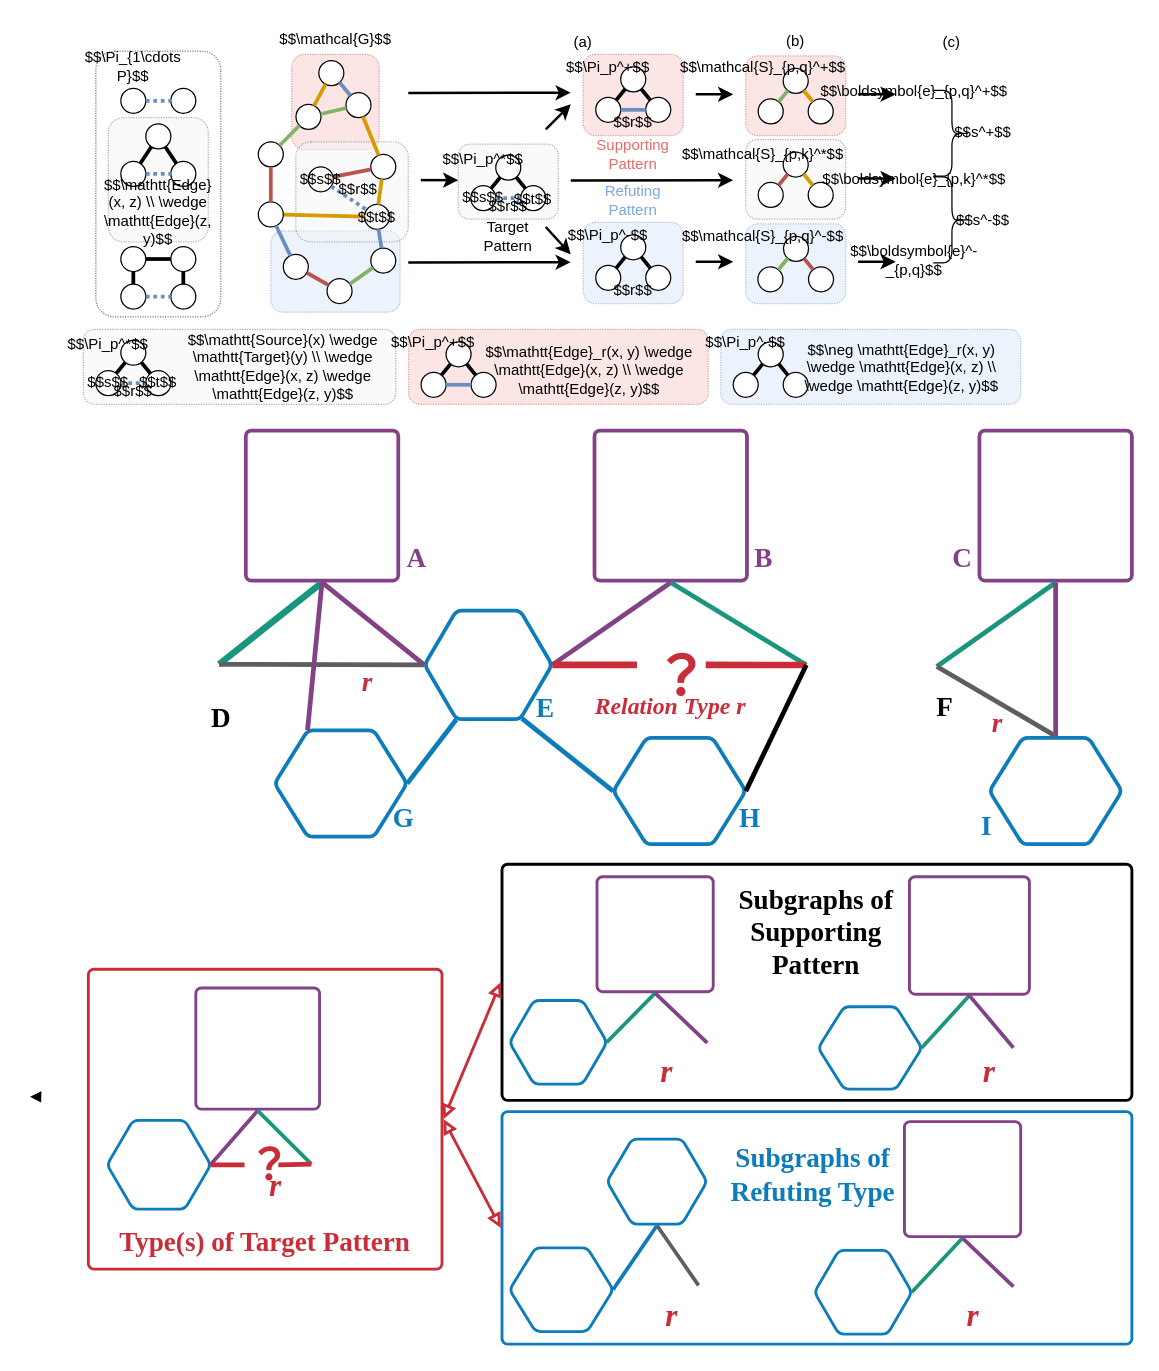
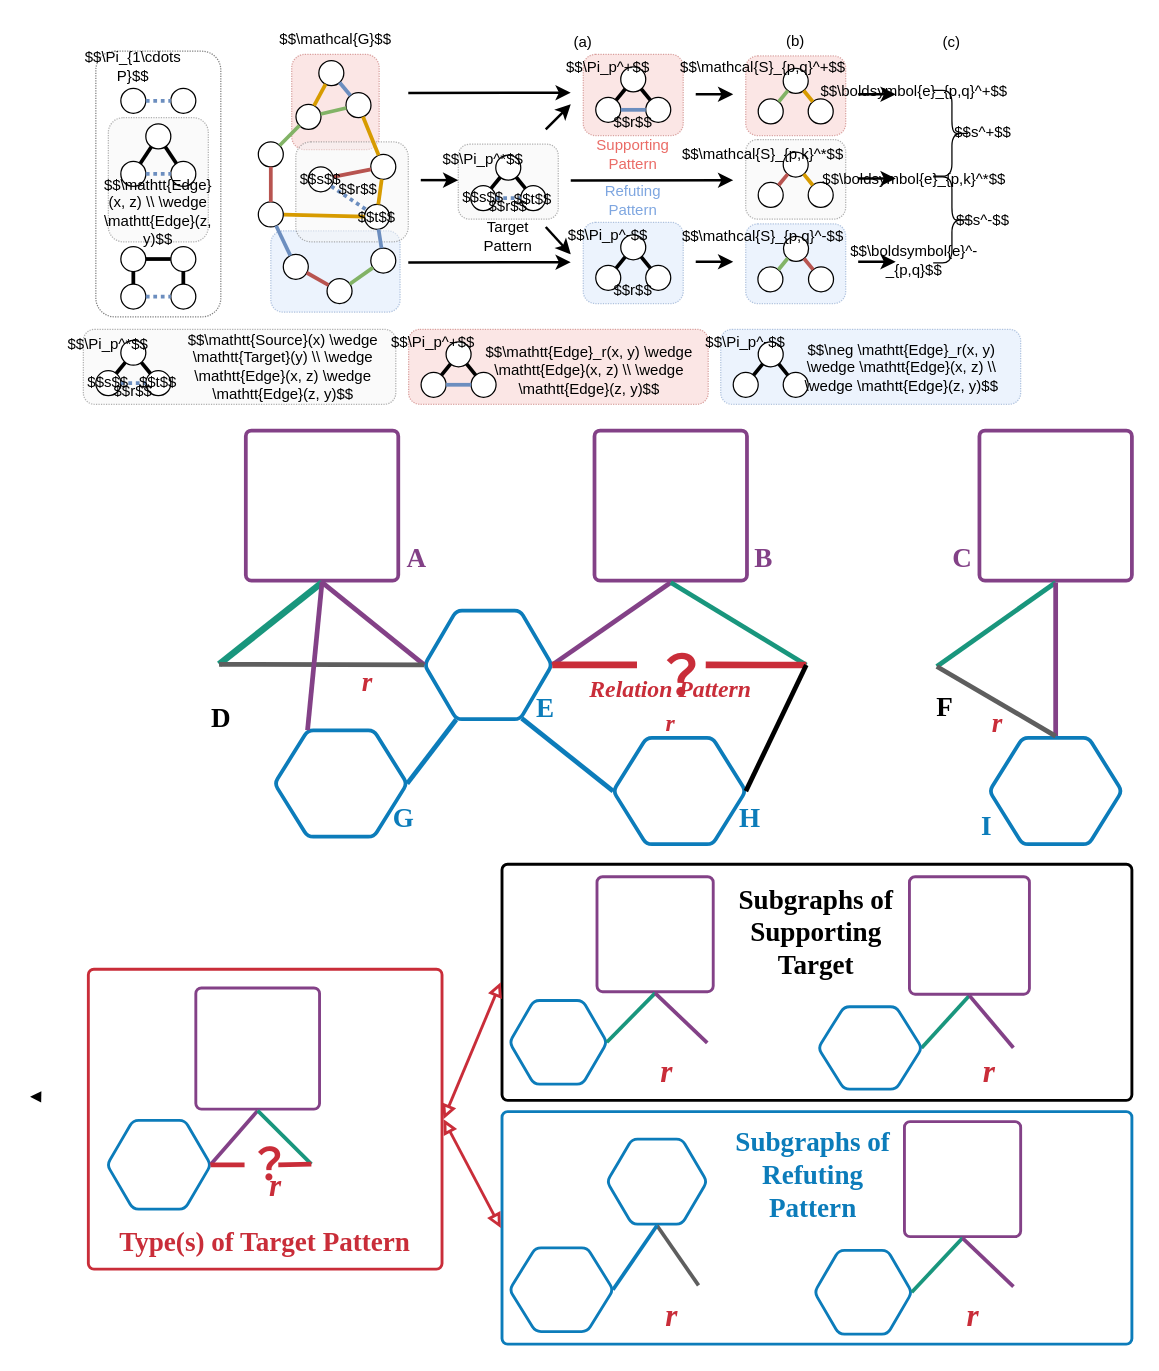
(671, 706) -> (671, 706)
(816, 924) -> (816, 924)
(813, 1176) -> (813, 1176)
